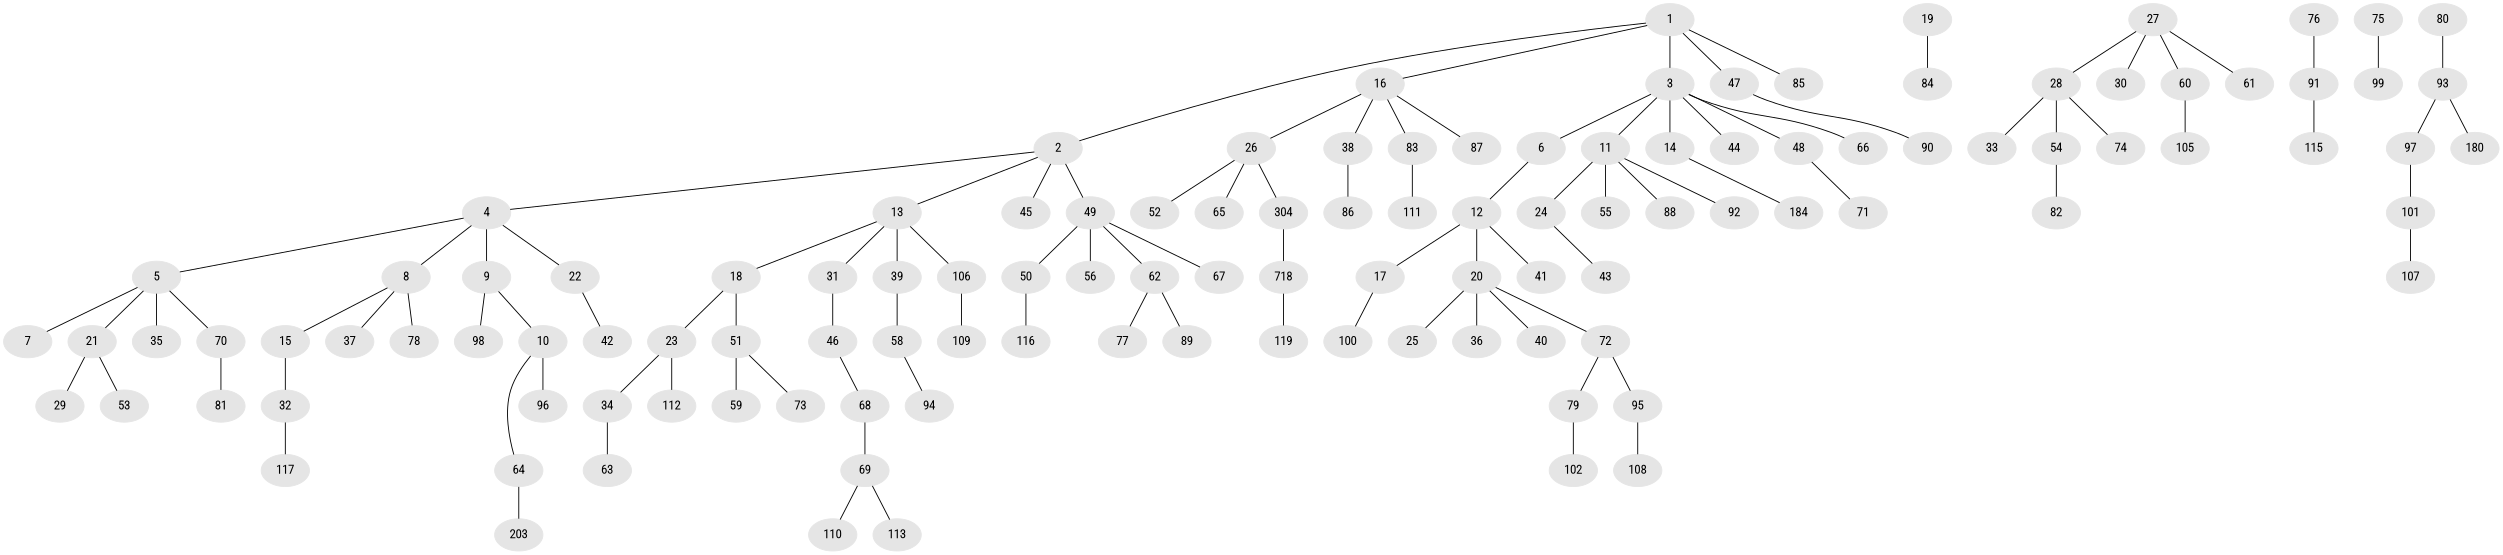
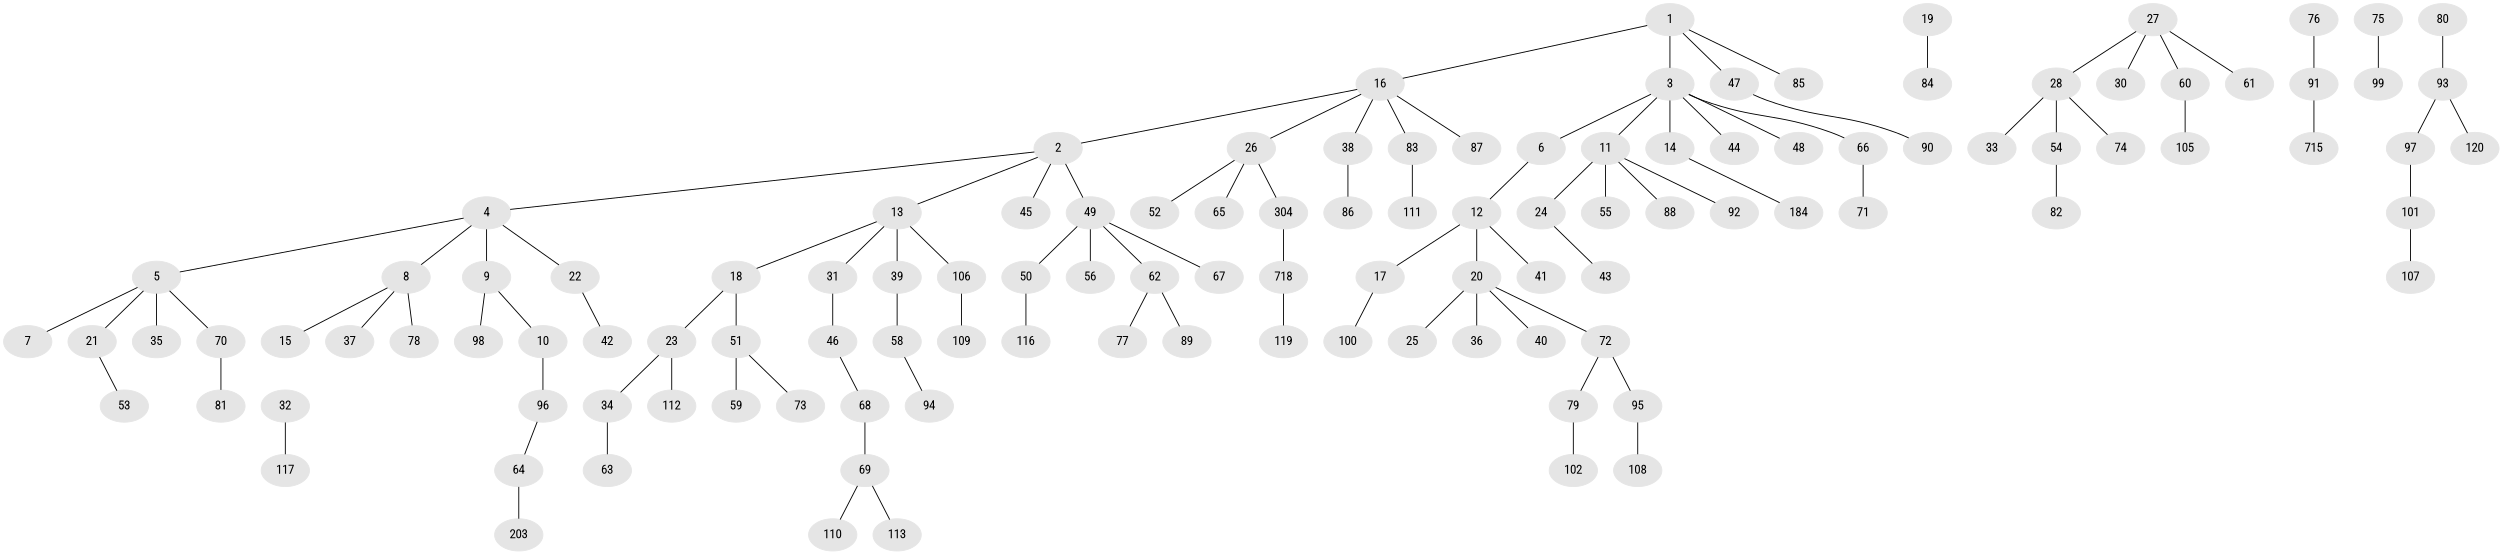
(1359, 66) -> (1219, 116)
(2314, 148) -> (2314, 148)
(2475, 148) -> (2475, 148)
(1831, 181) -> (1863, 181)
(285, 374) -> none
(508, 403) -> (531, 438)
(60, 406) -> none
